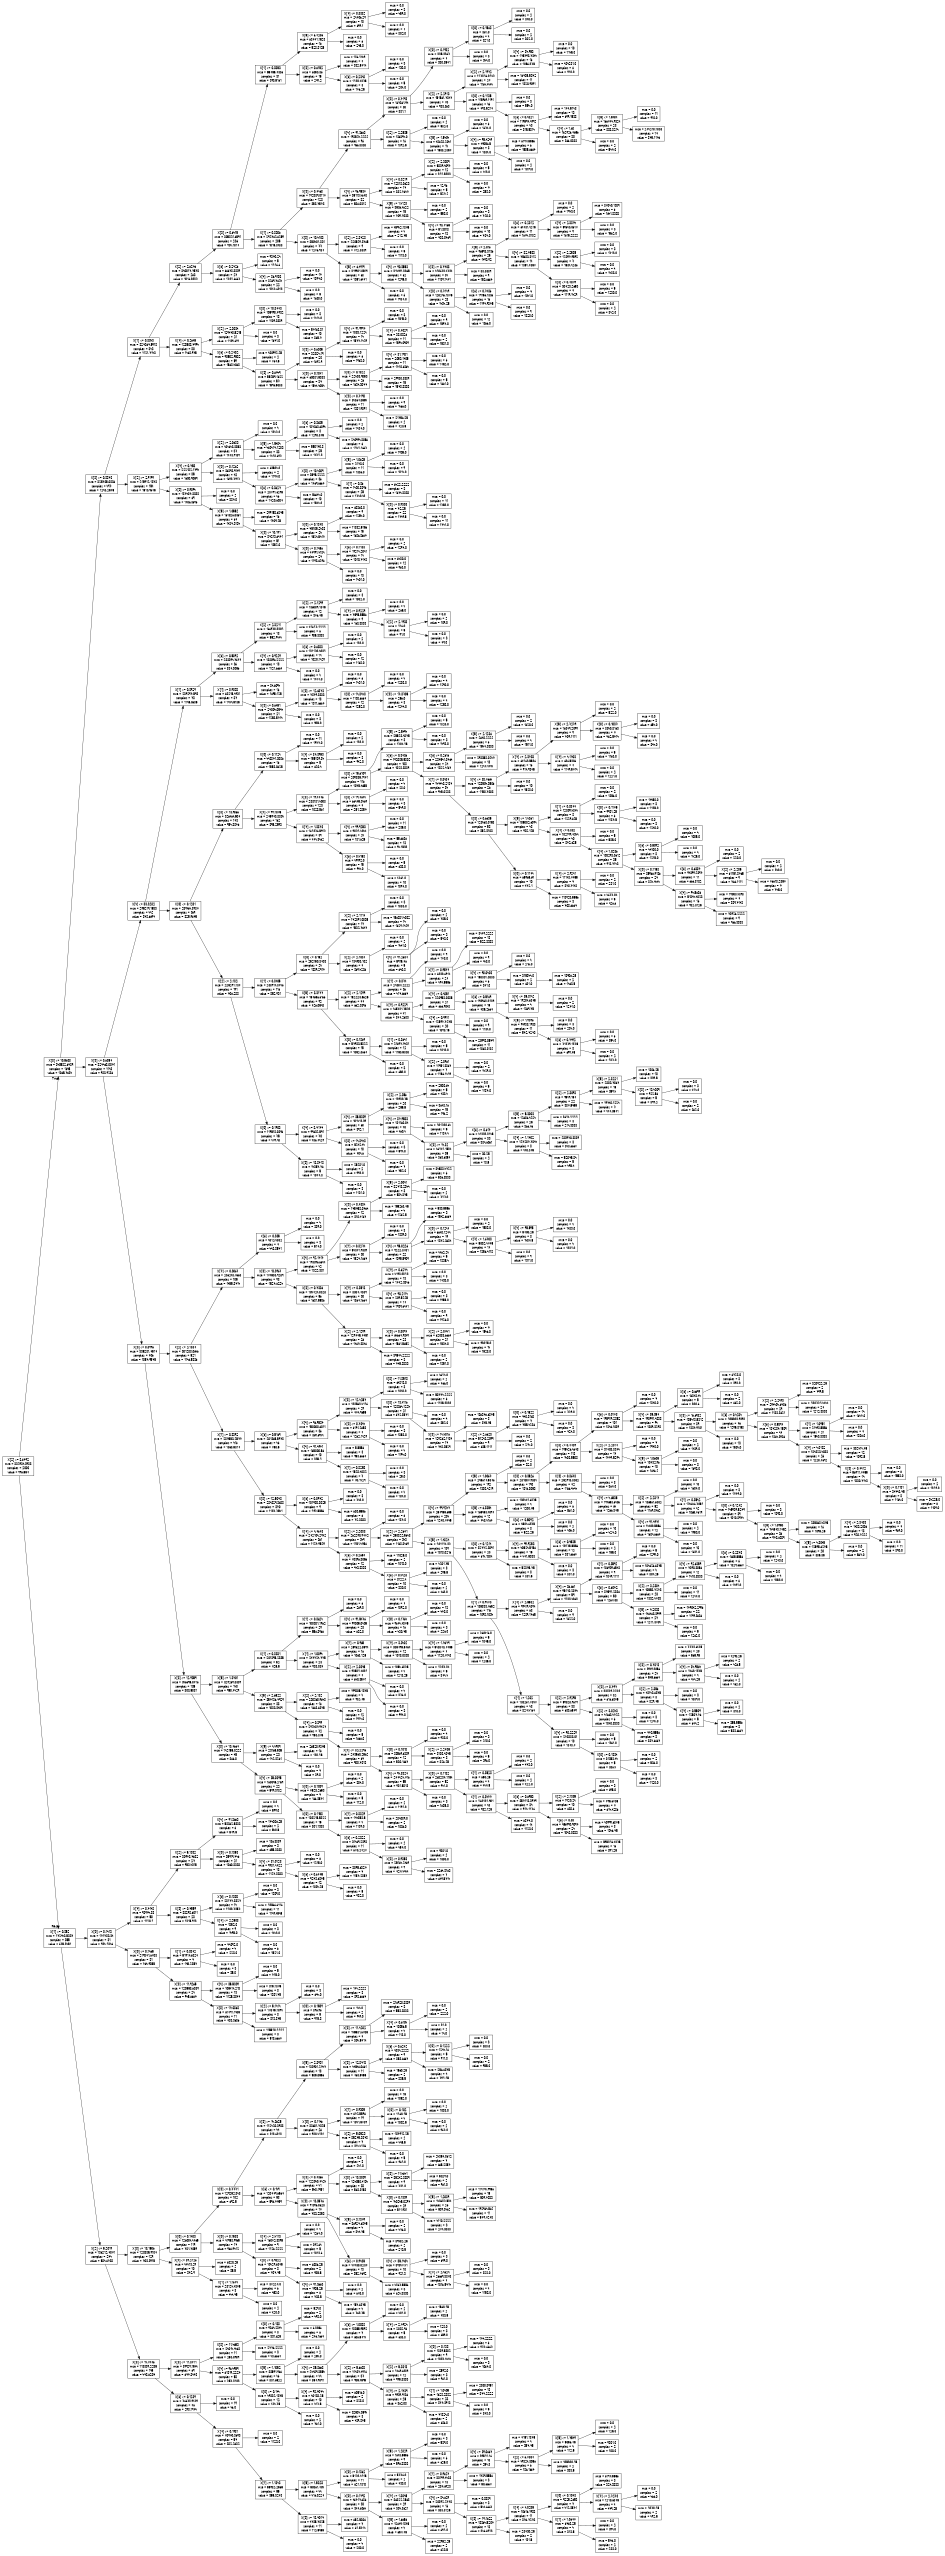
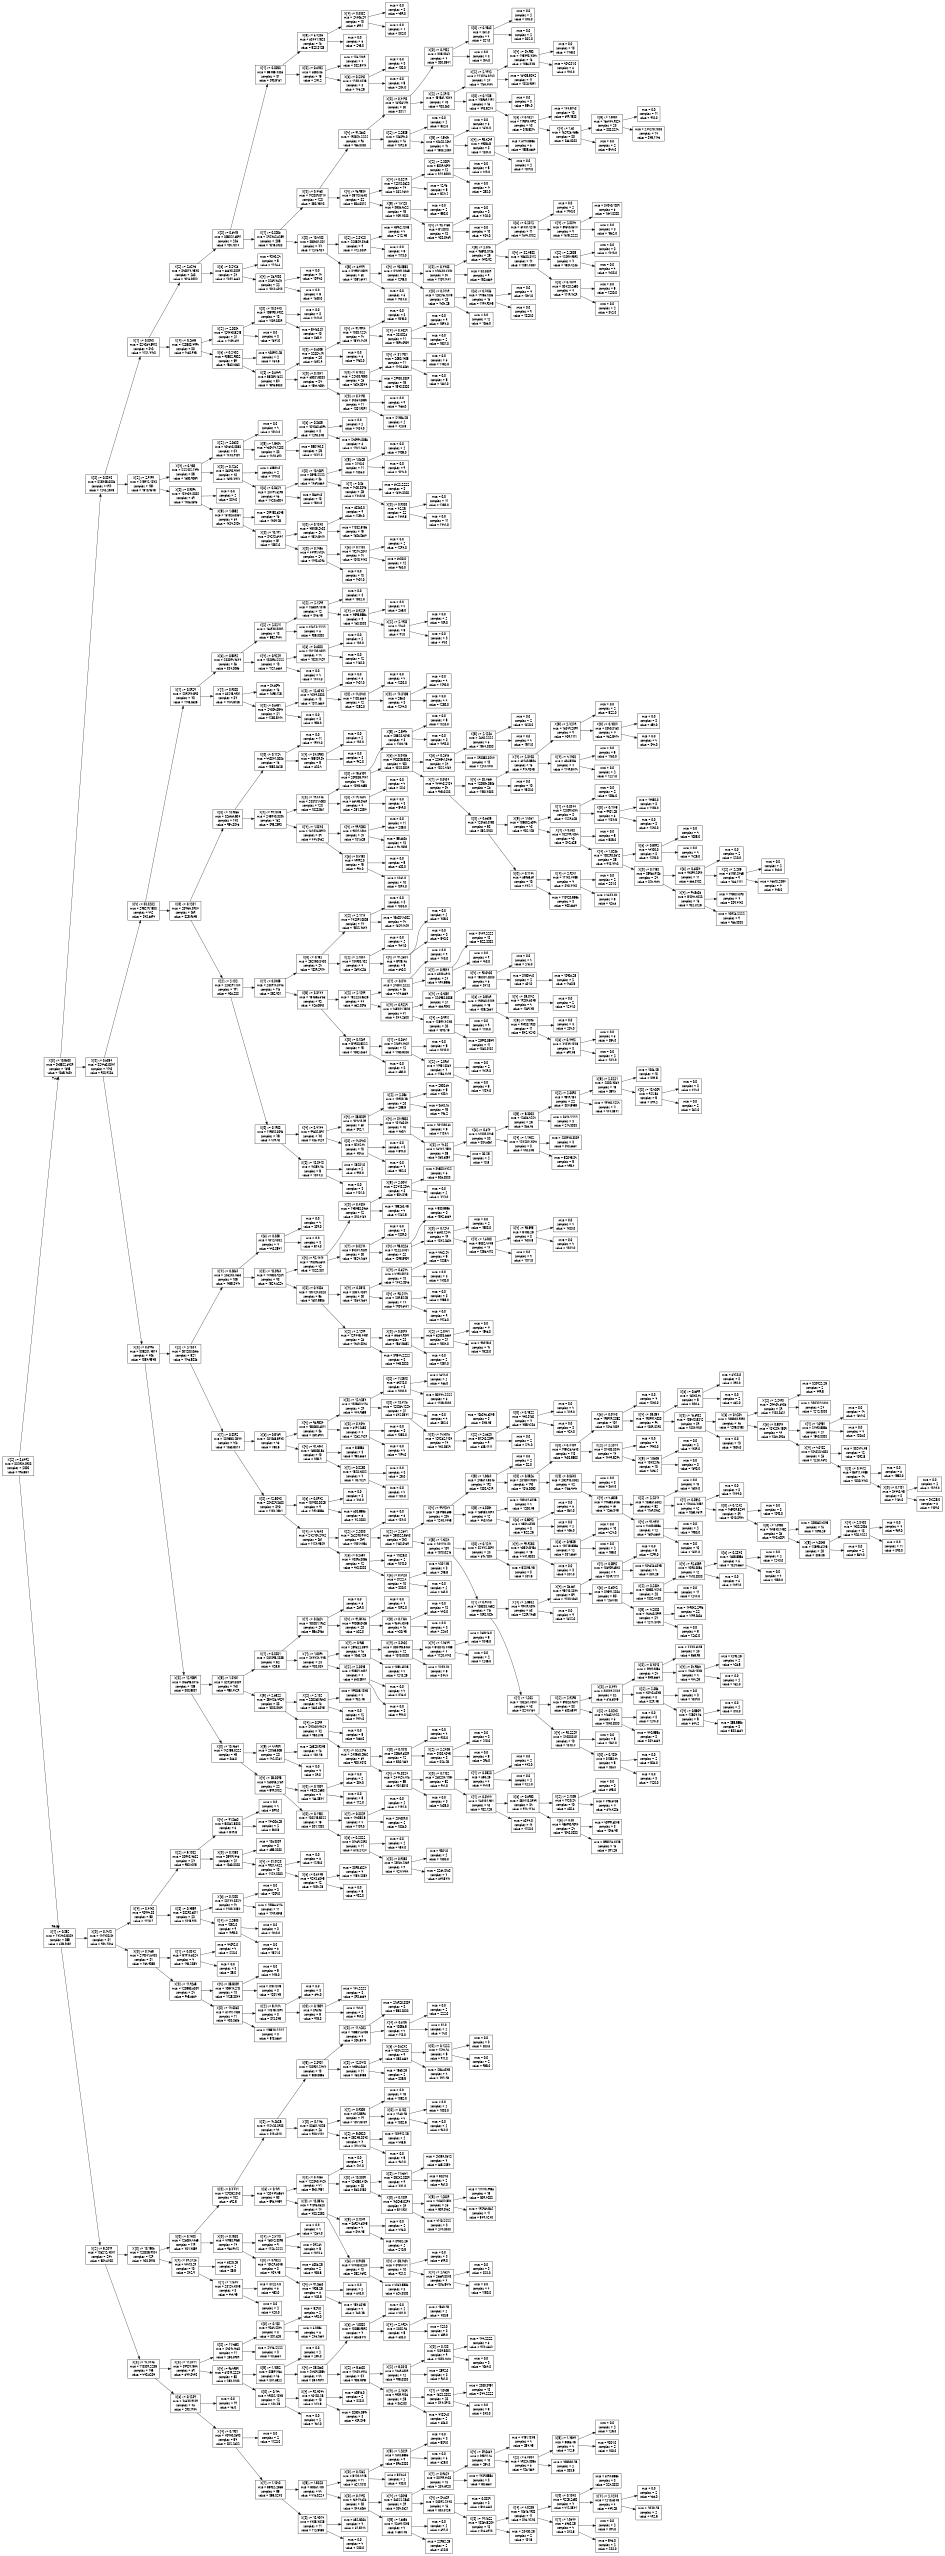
none -> (375, 964)
